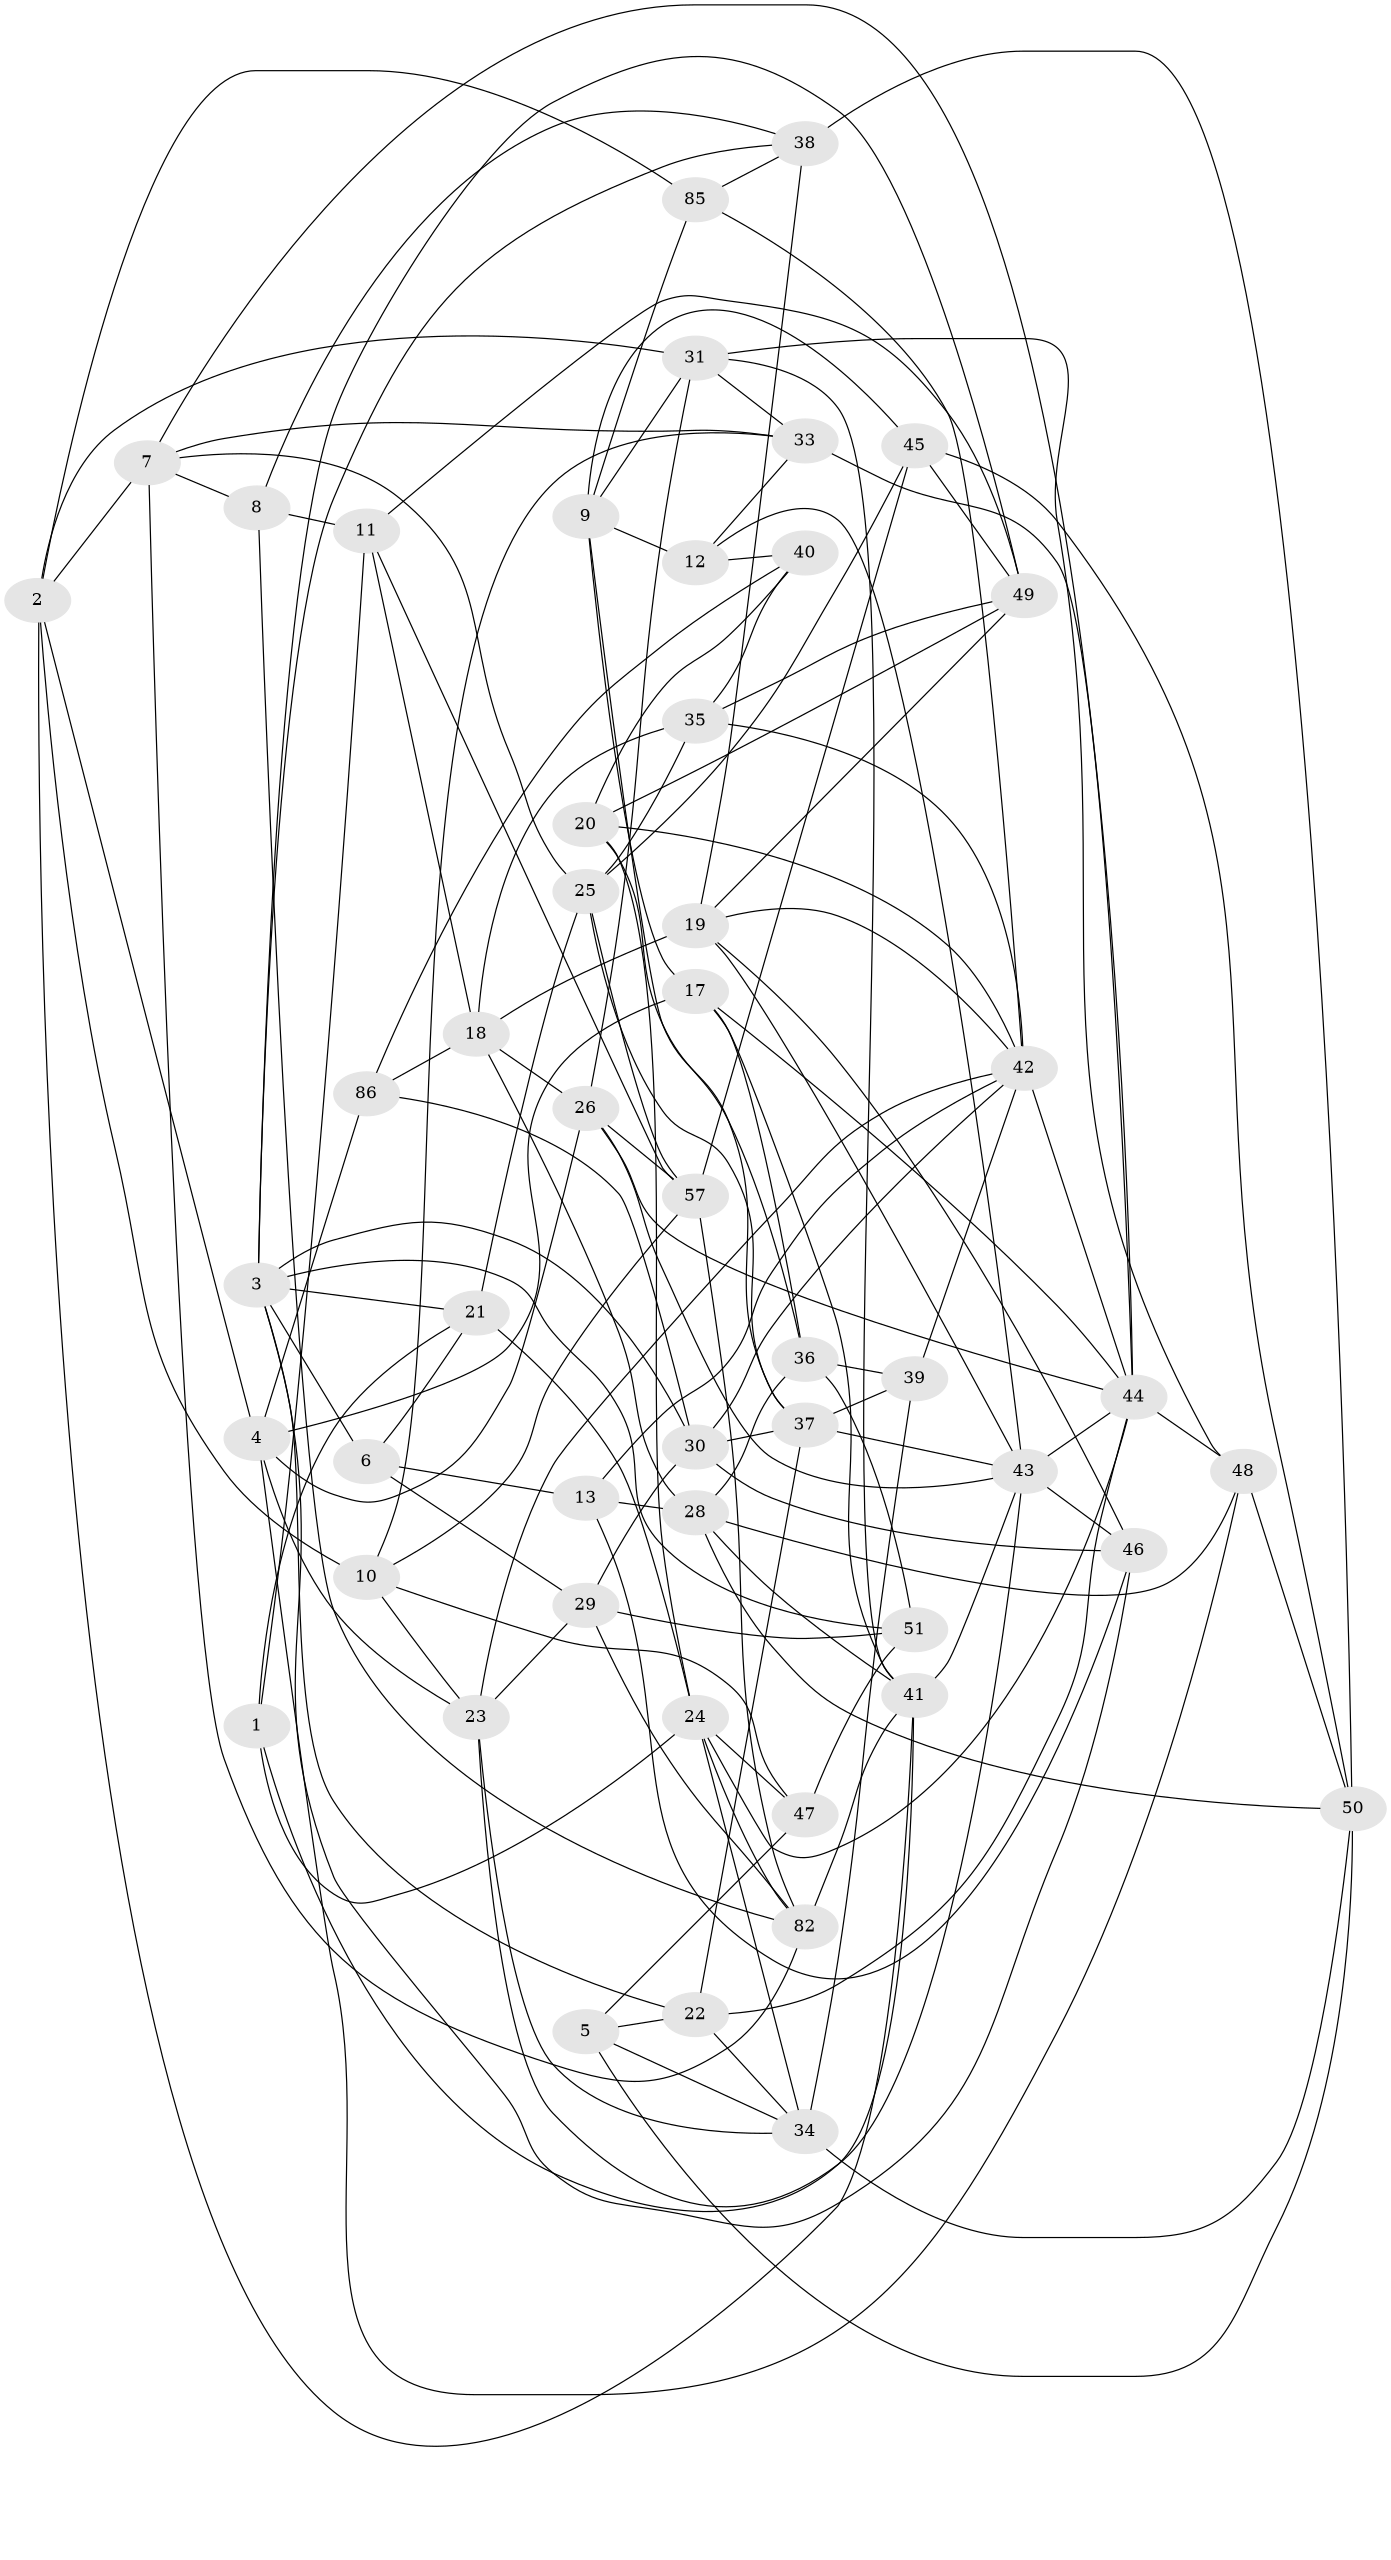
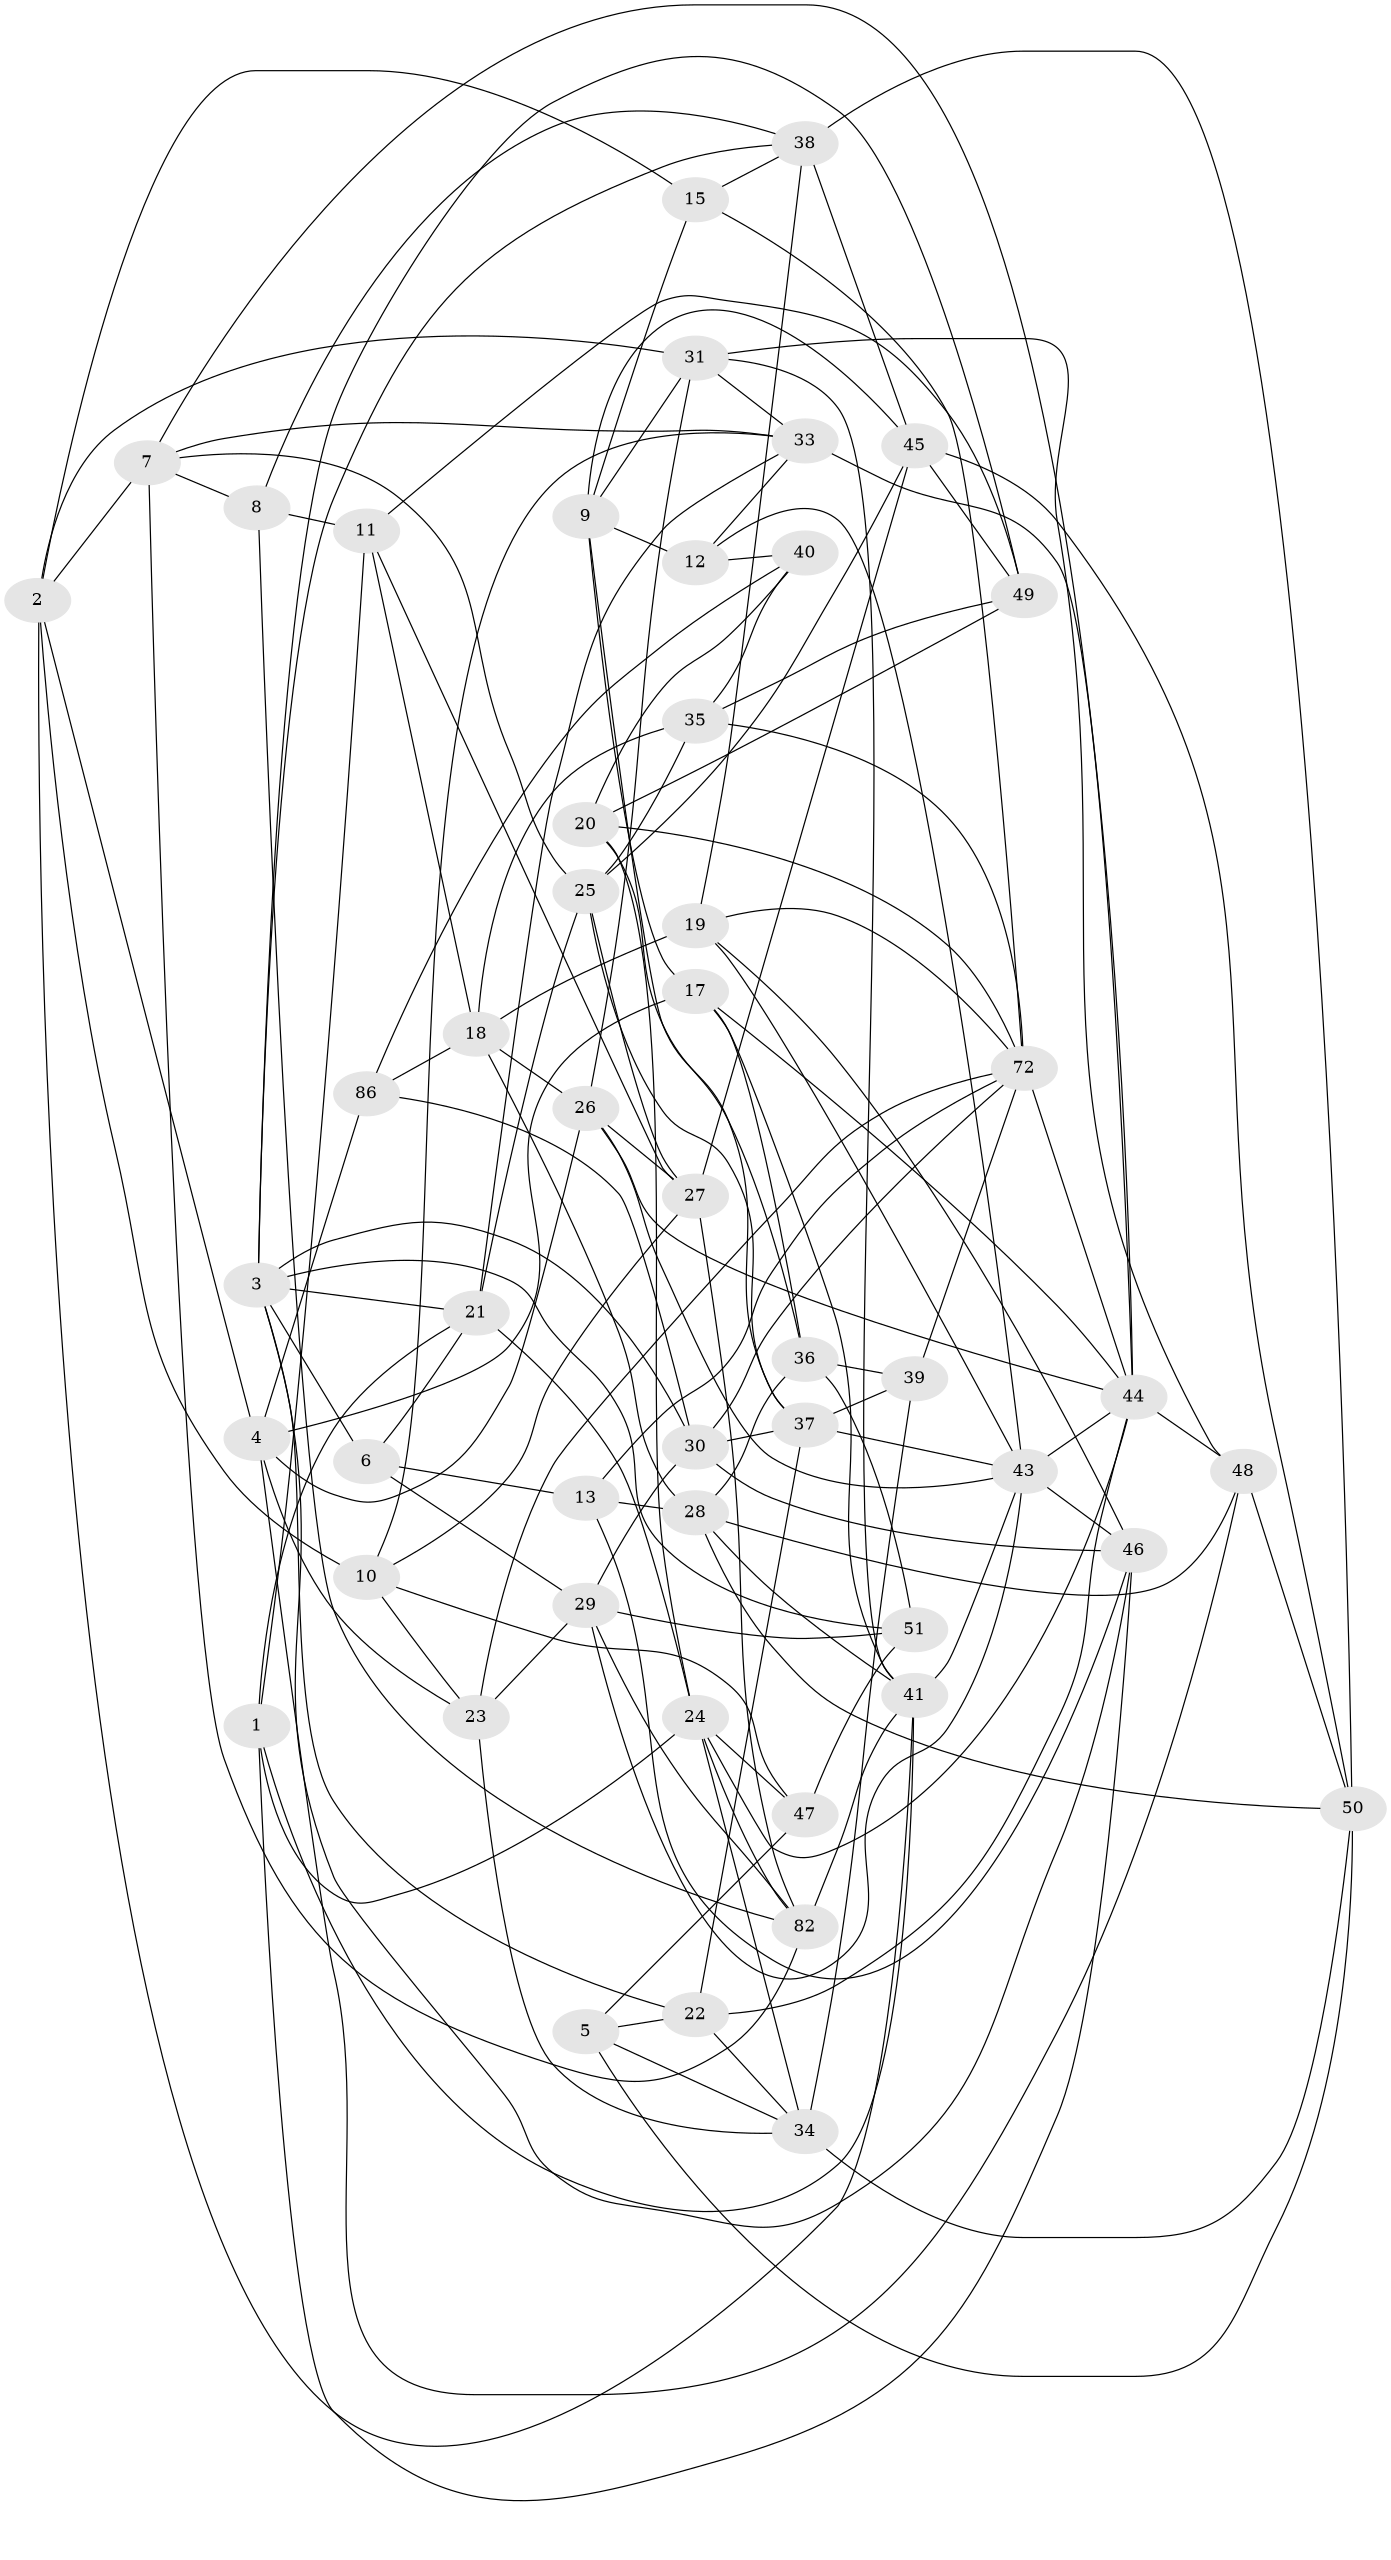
(696, 200) -> (696, 200)
none -> (860, 295)
(853, 768) -> none
none -> (542, 853)
(1024, 1068) -> (1024, 1068)
(696, 1196) -> (696, 1196)
(880, 2111) -> (856, 1941)
none -> (705, 2465)
